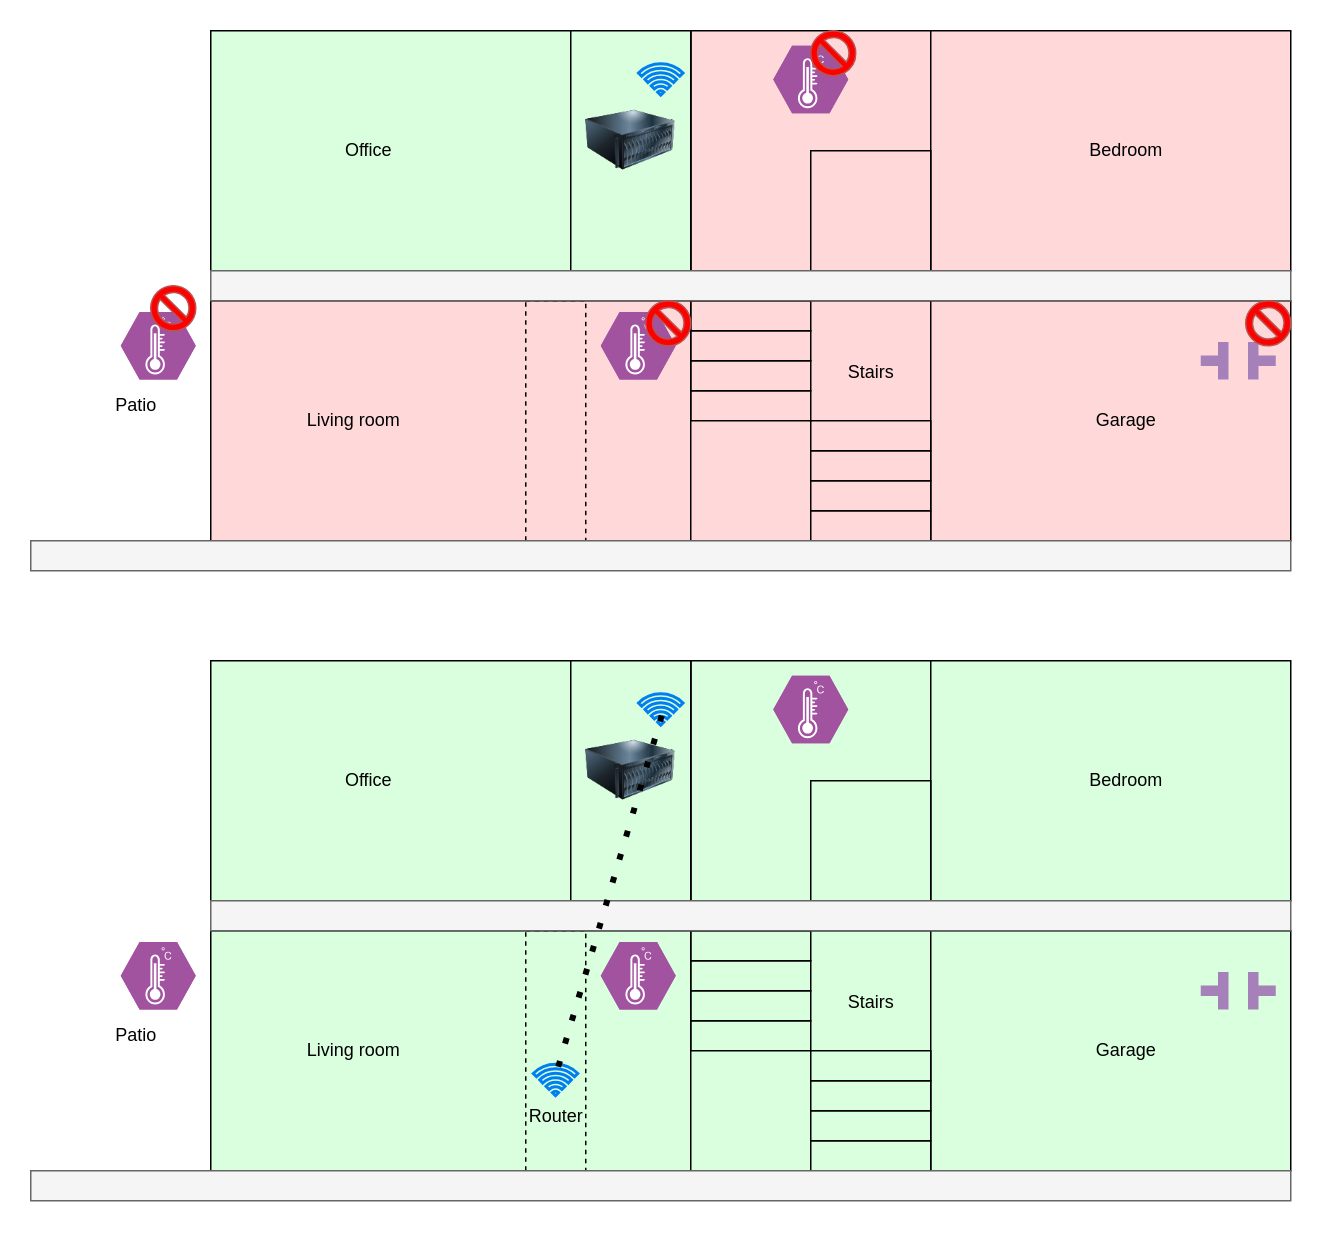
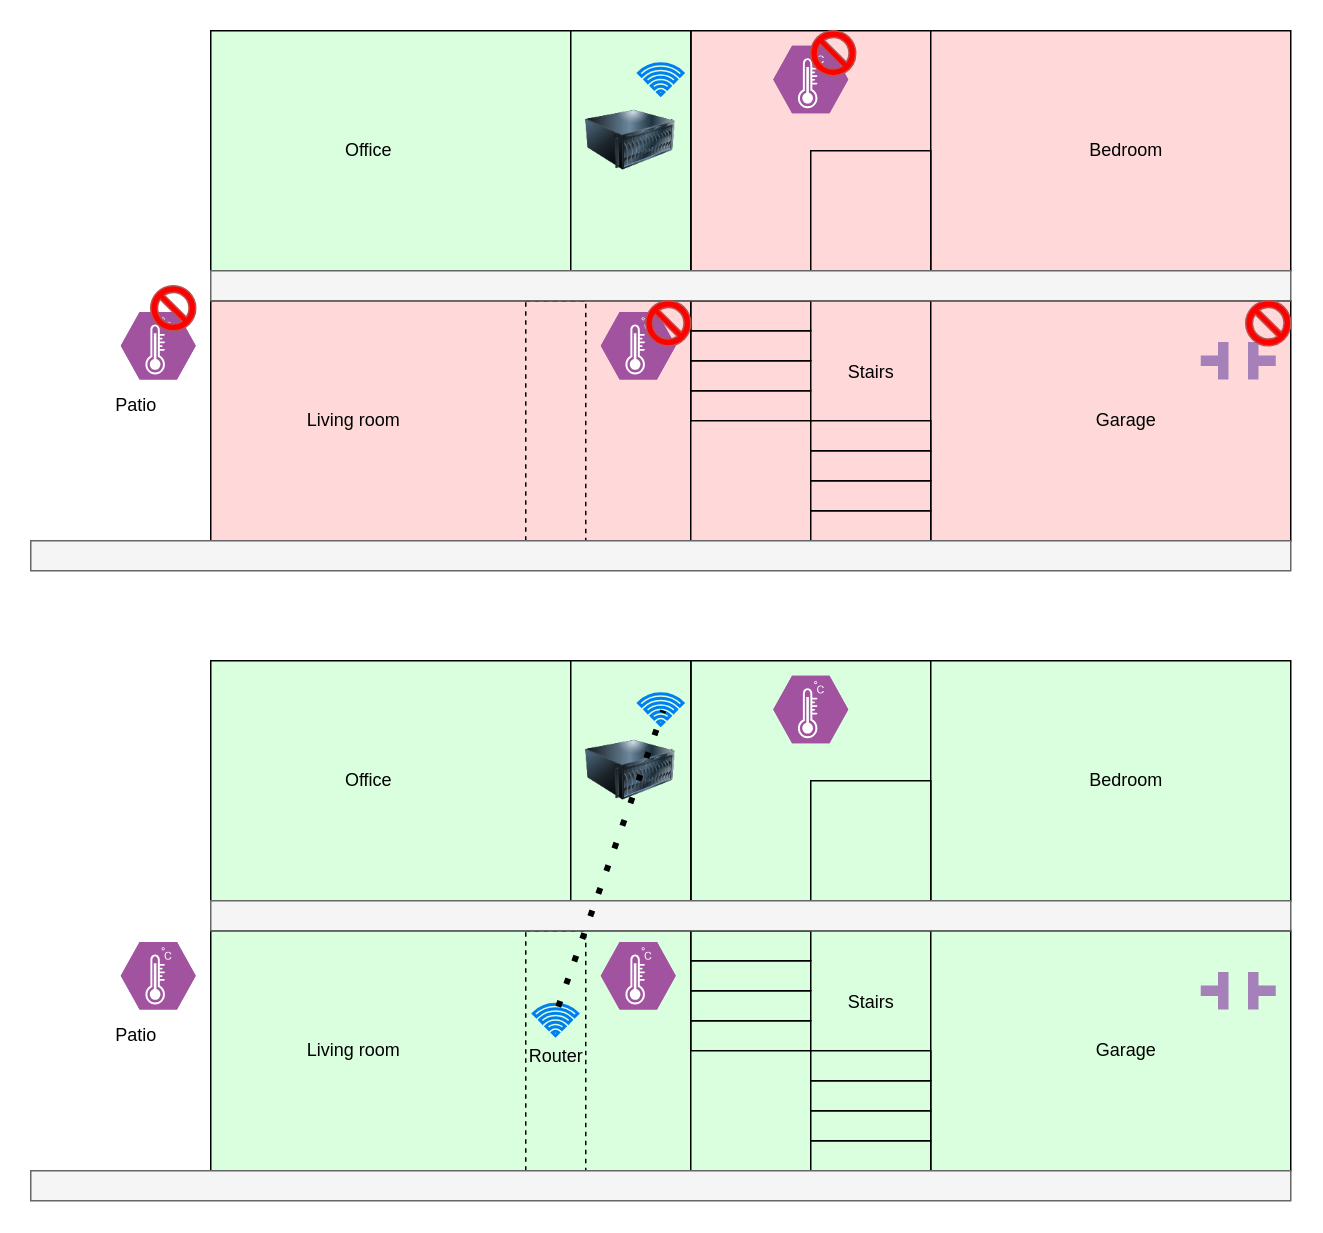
(556, 1080) -> (556, 1020)
